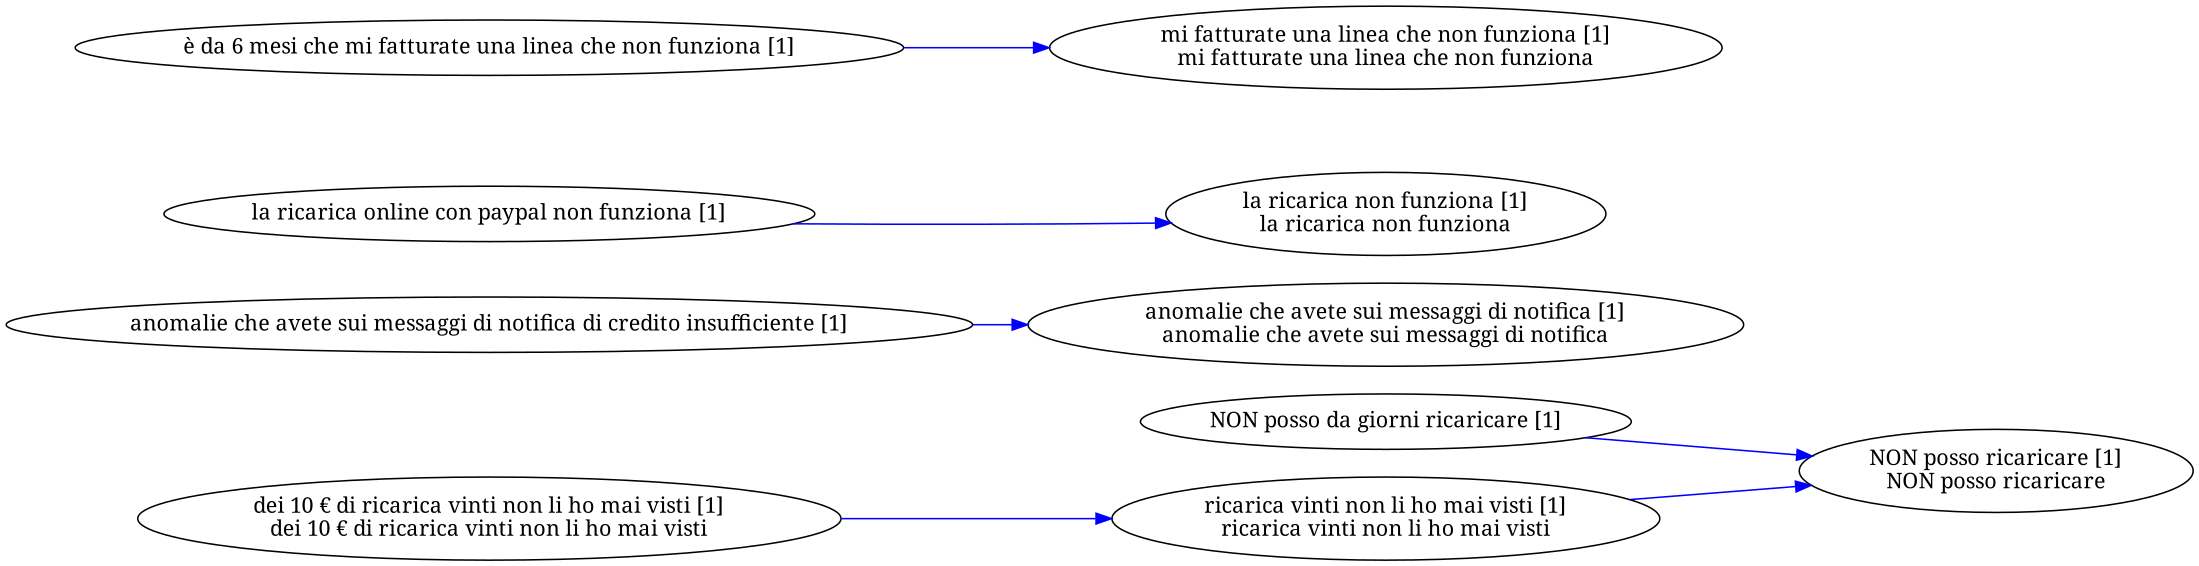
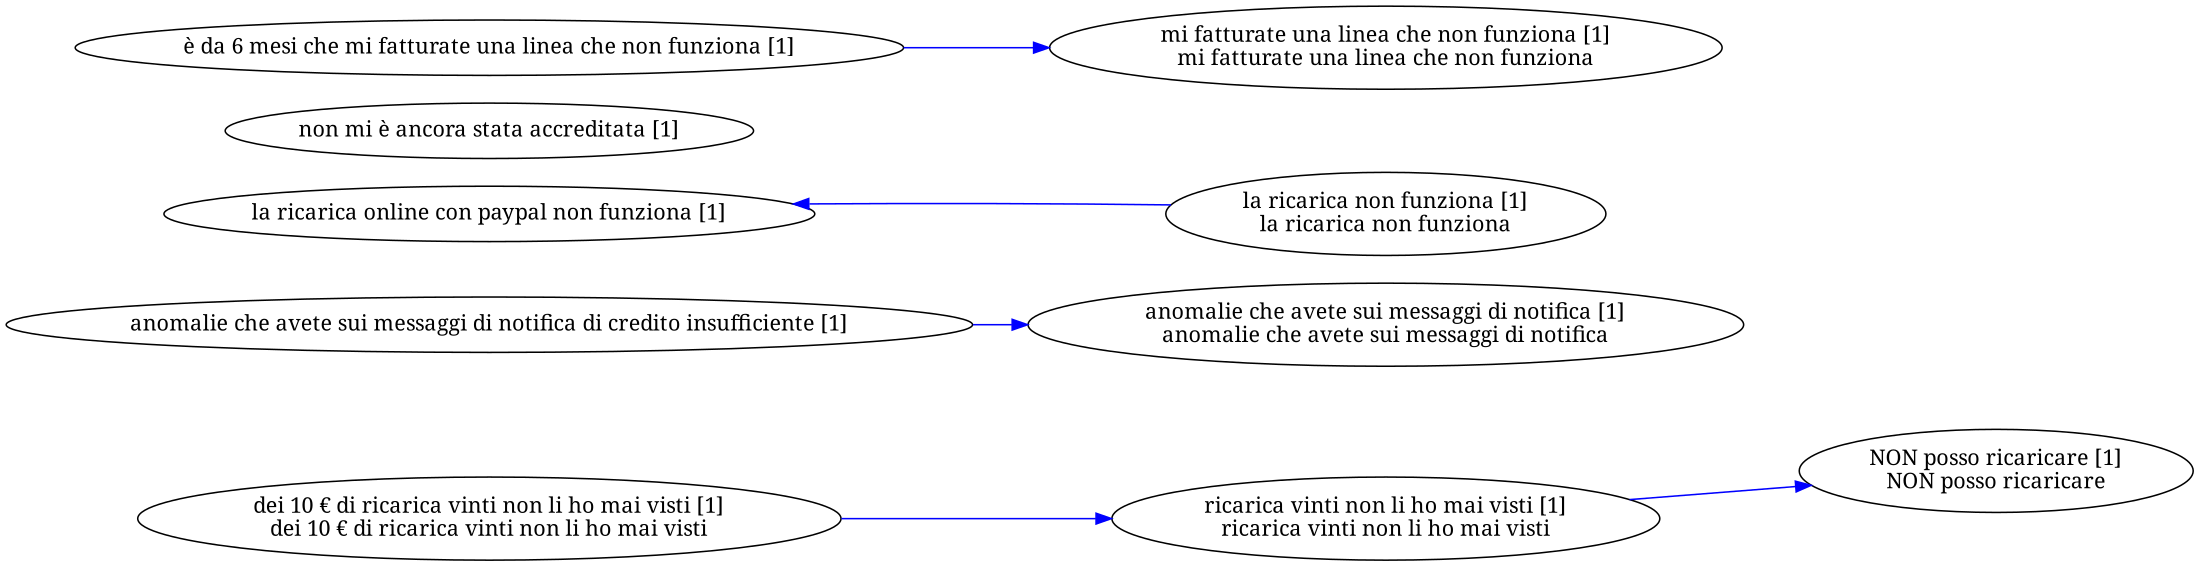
none -> (489, 131)
(974, 224) -> (990, 204)
(1386, 422) -> none
